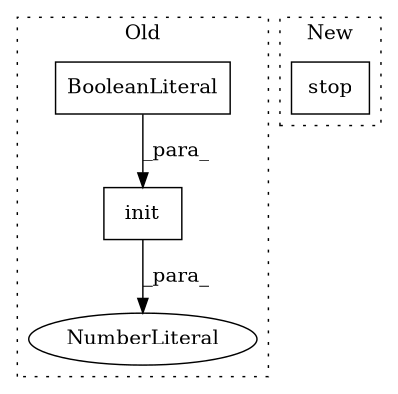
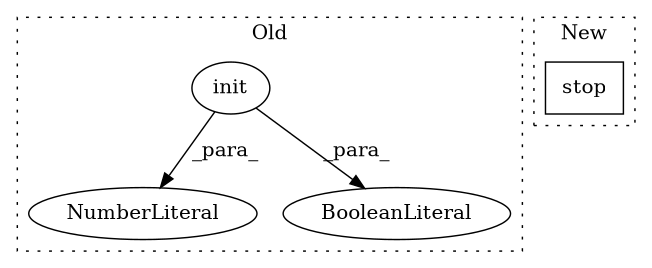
(143, 88) -> (397, 214)
(143, 144) -> (304, 144)
(143, 214) -> (231, 88)
